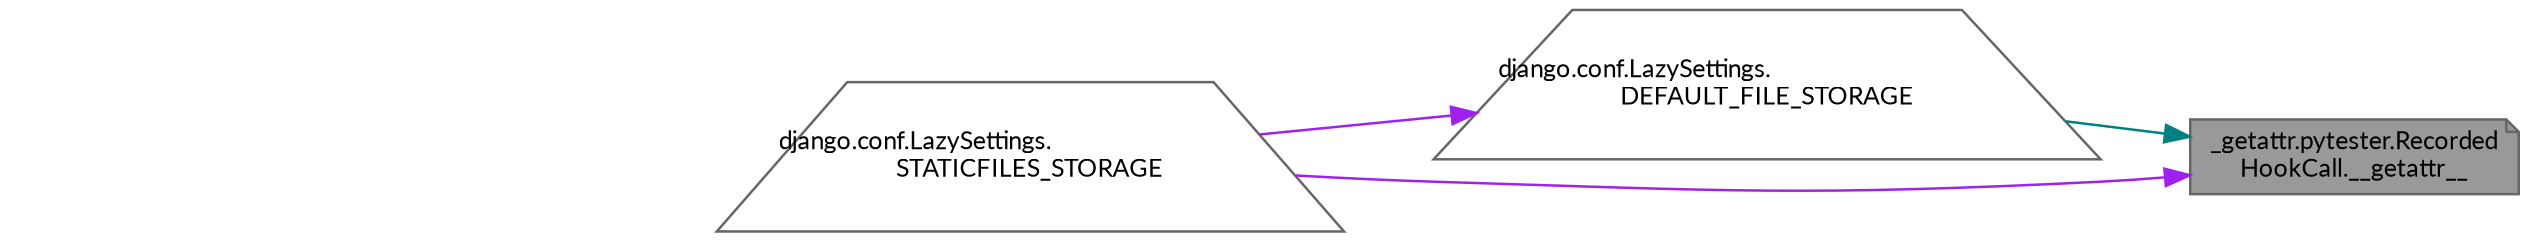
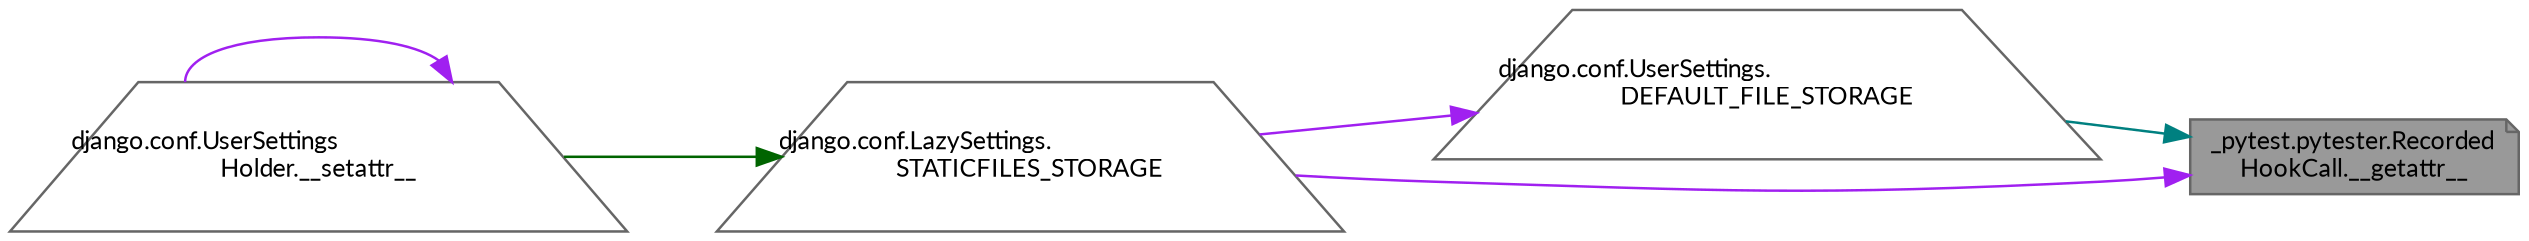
(1767, 85) -> (1767, 85)
none -> (319, 157)
(2354, 157) -> (2354, 157)
